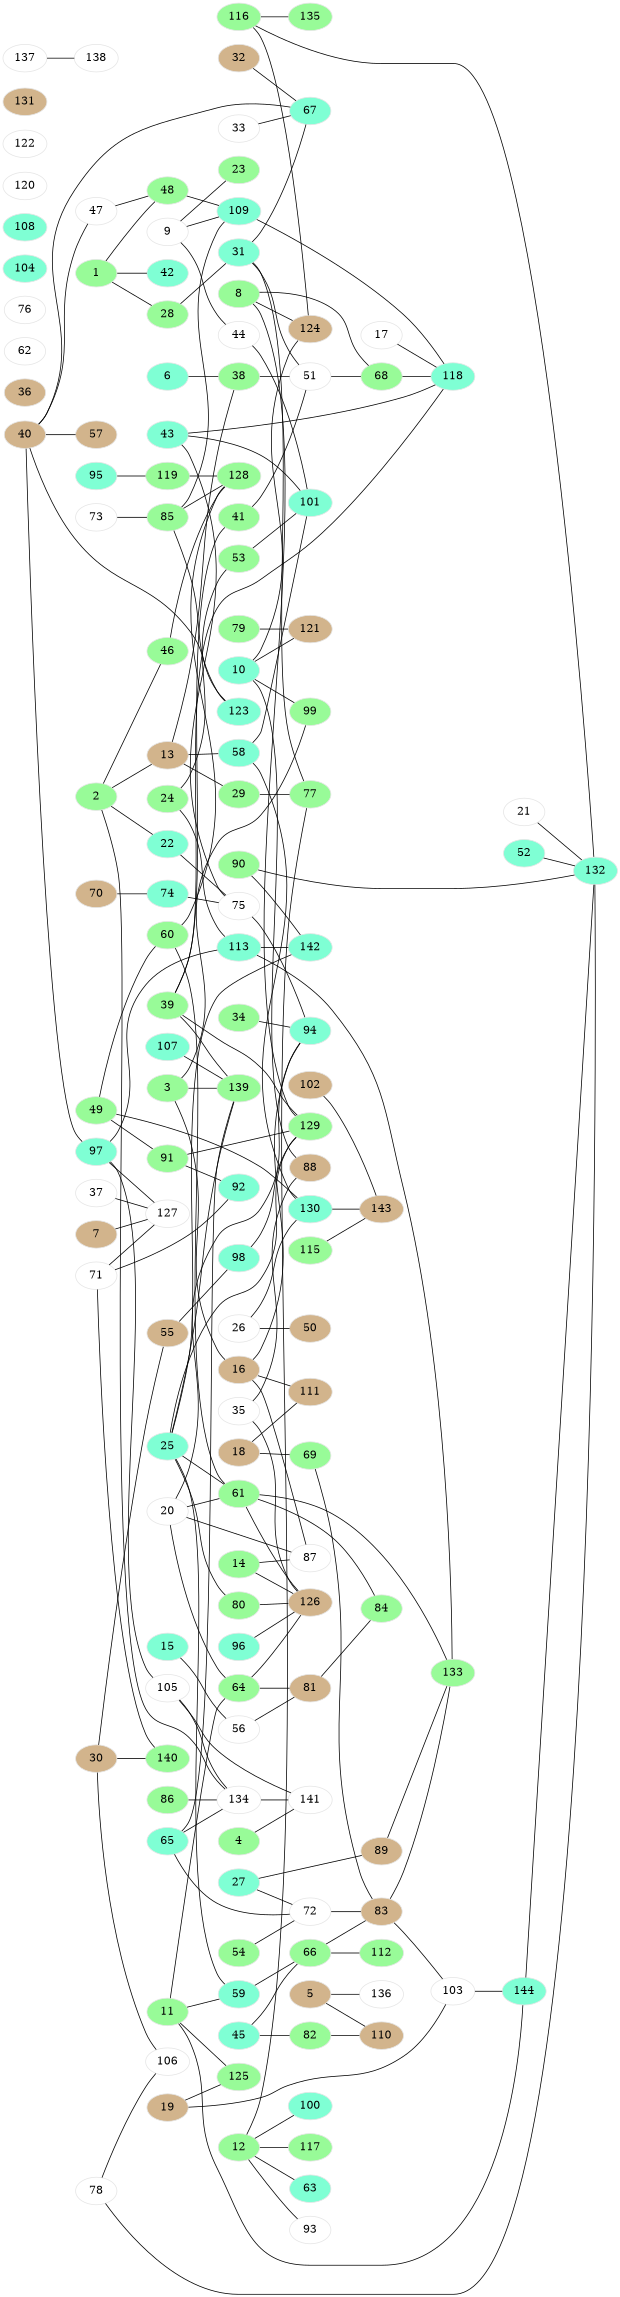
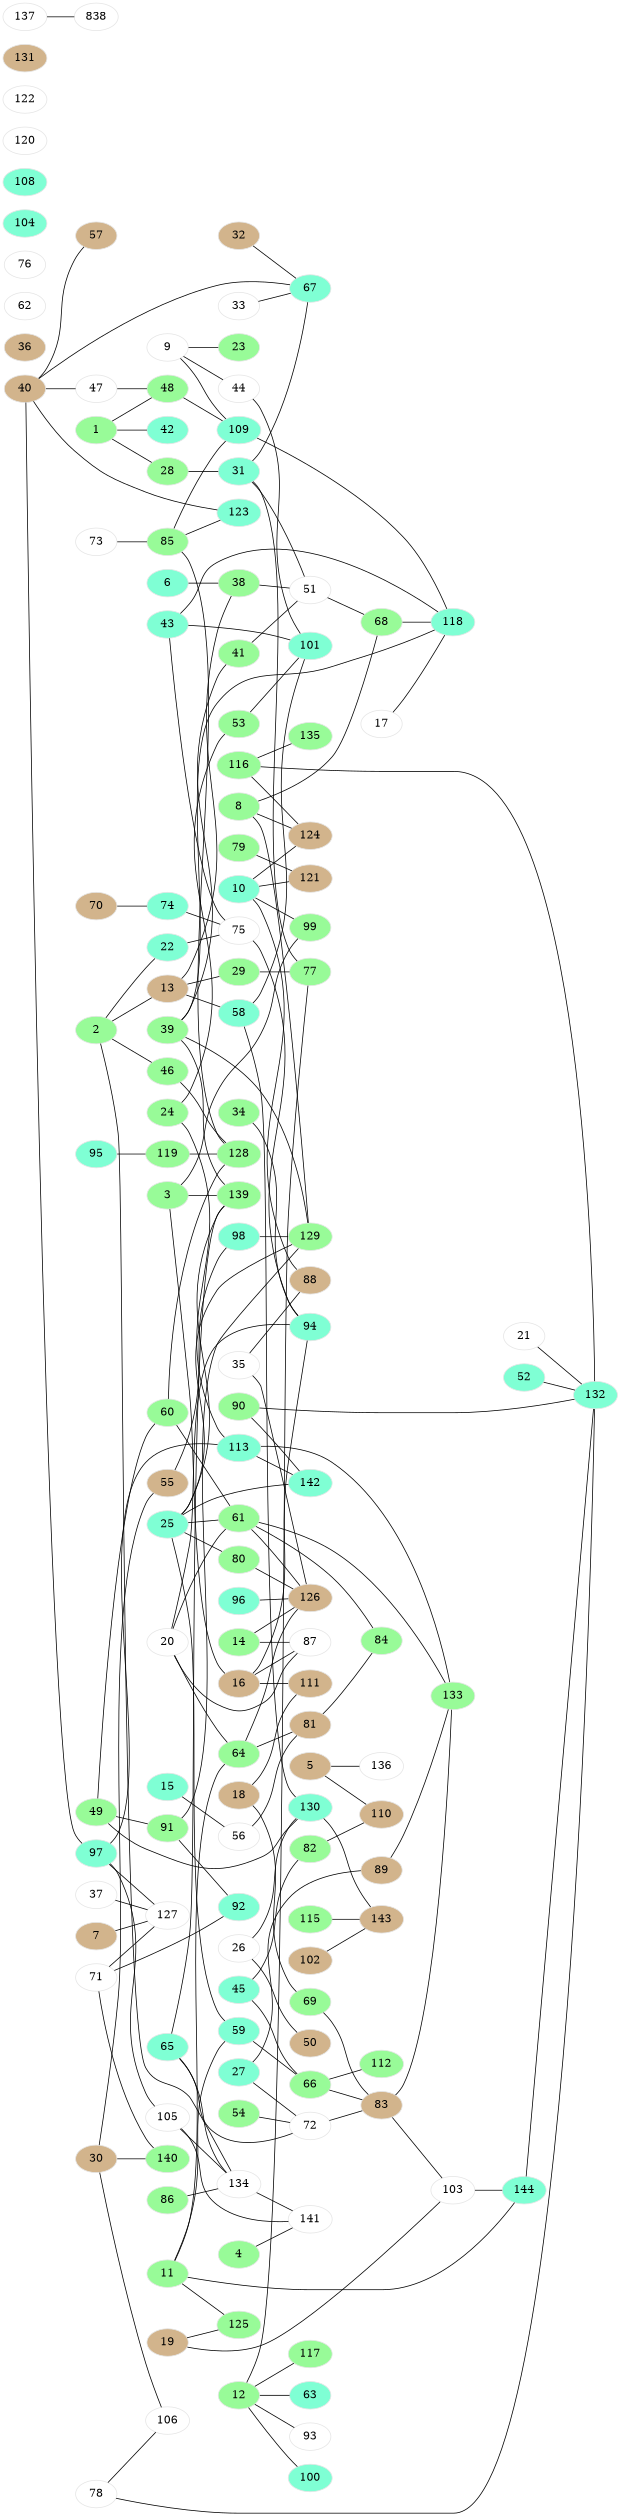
(96, 58) -> (96, 17)
(168, 1047) -> none
